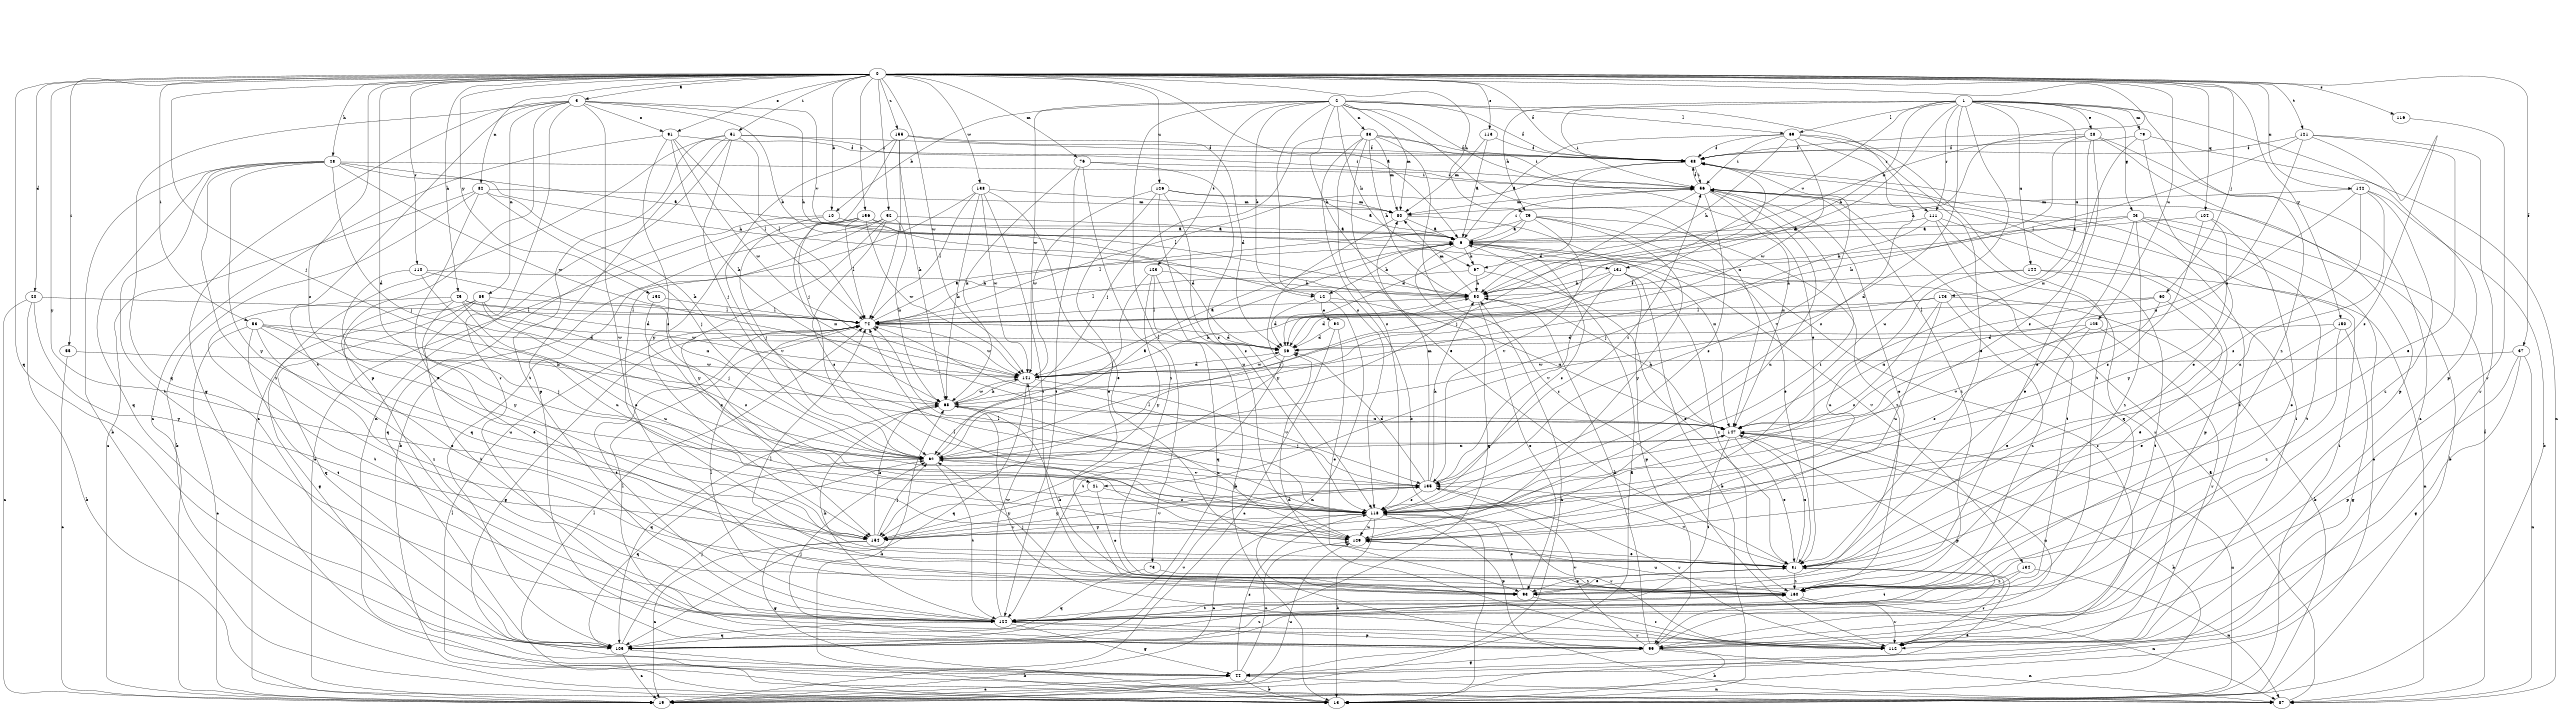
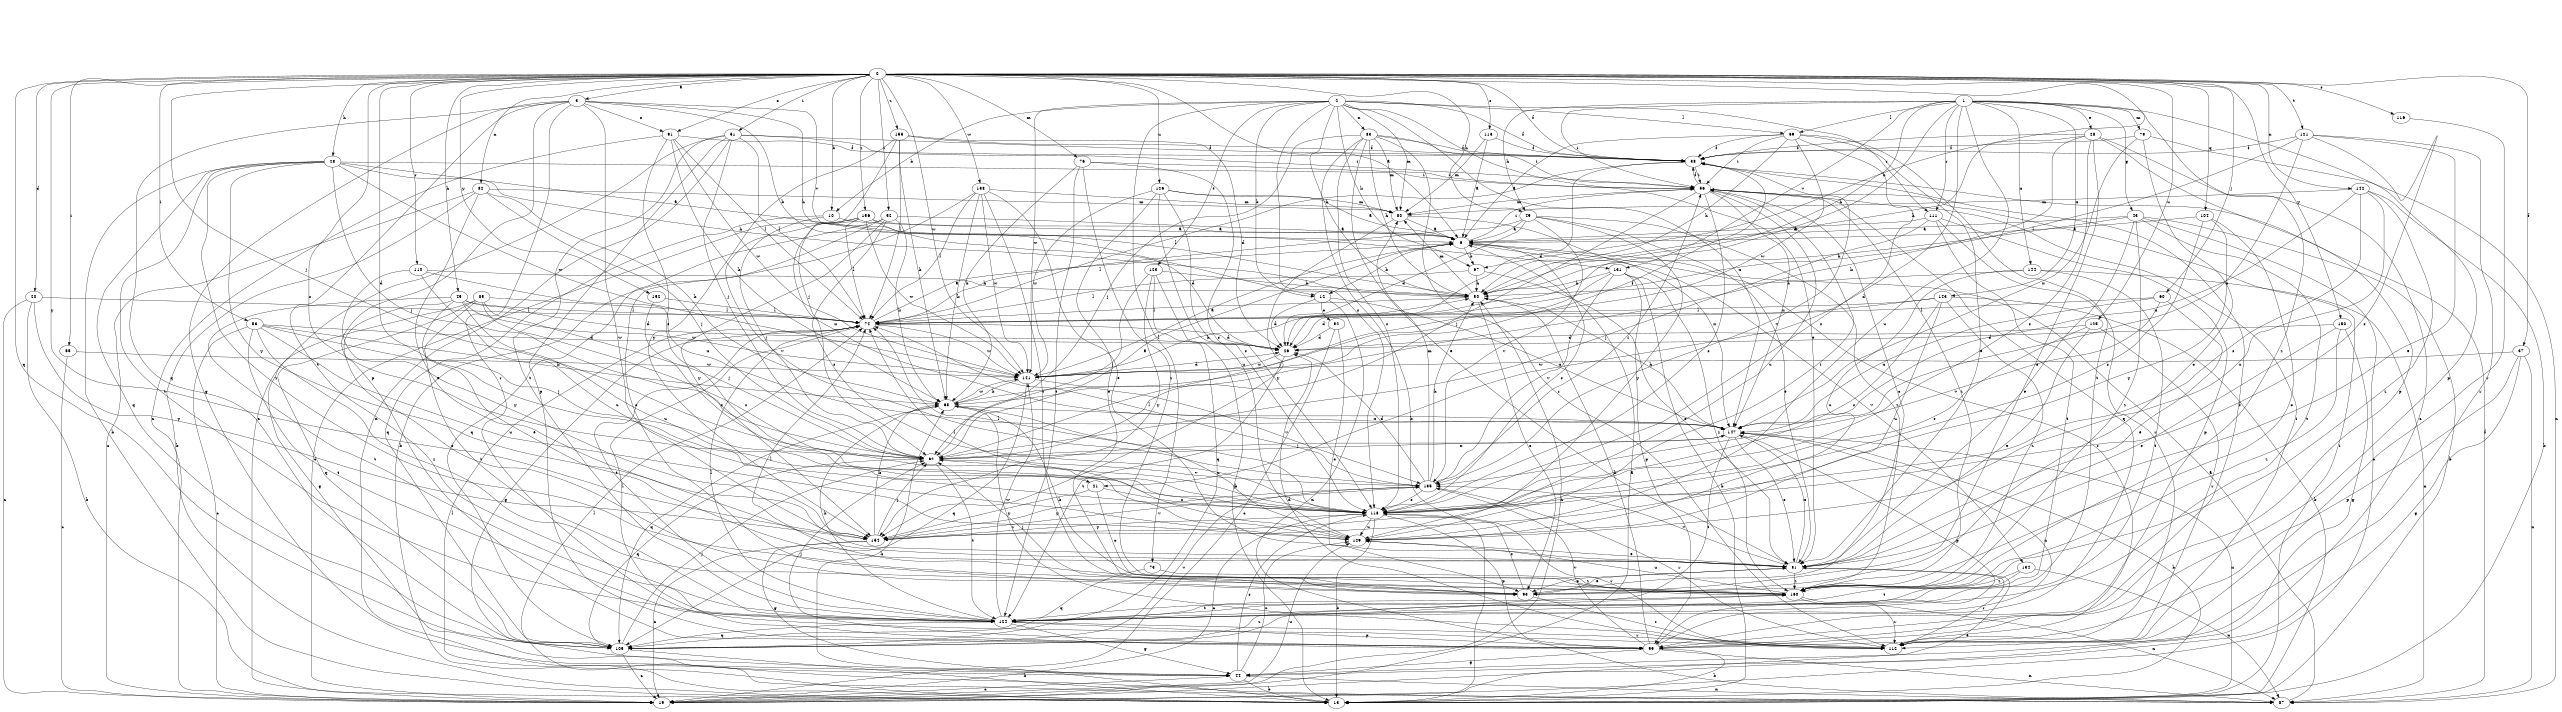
(510, 181) -> none
(1224, 618) -> none
